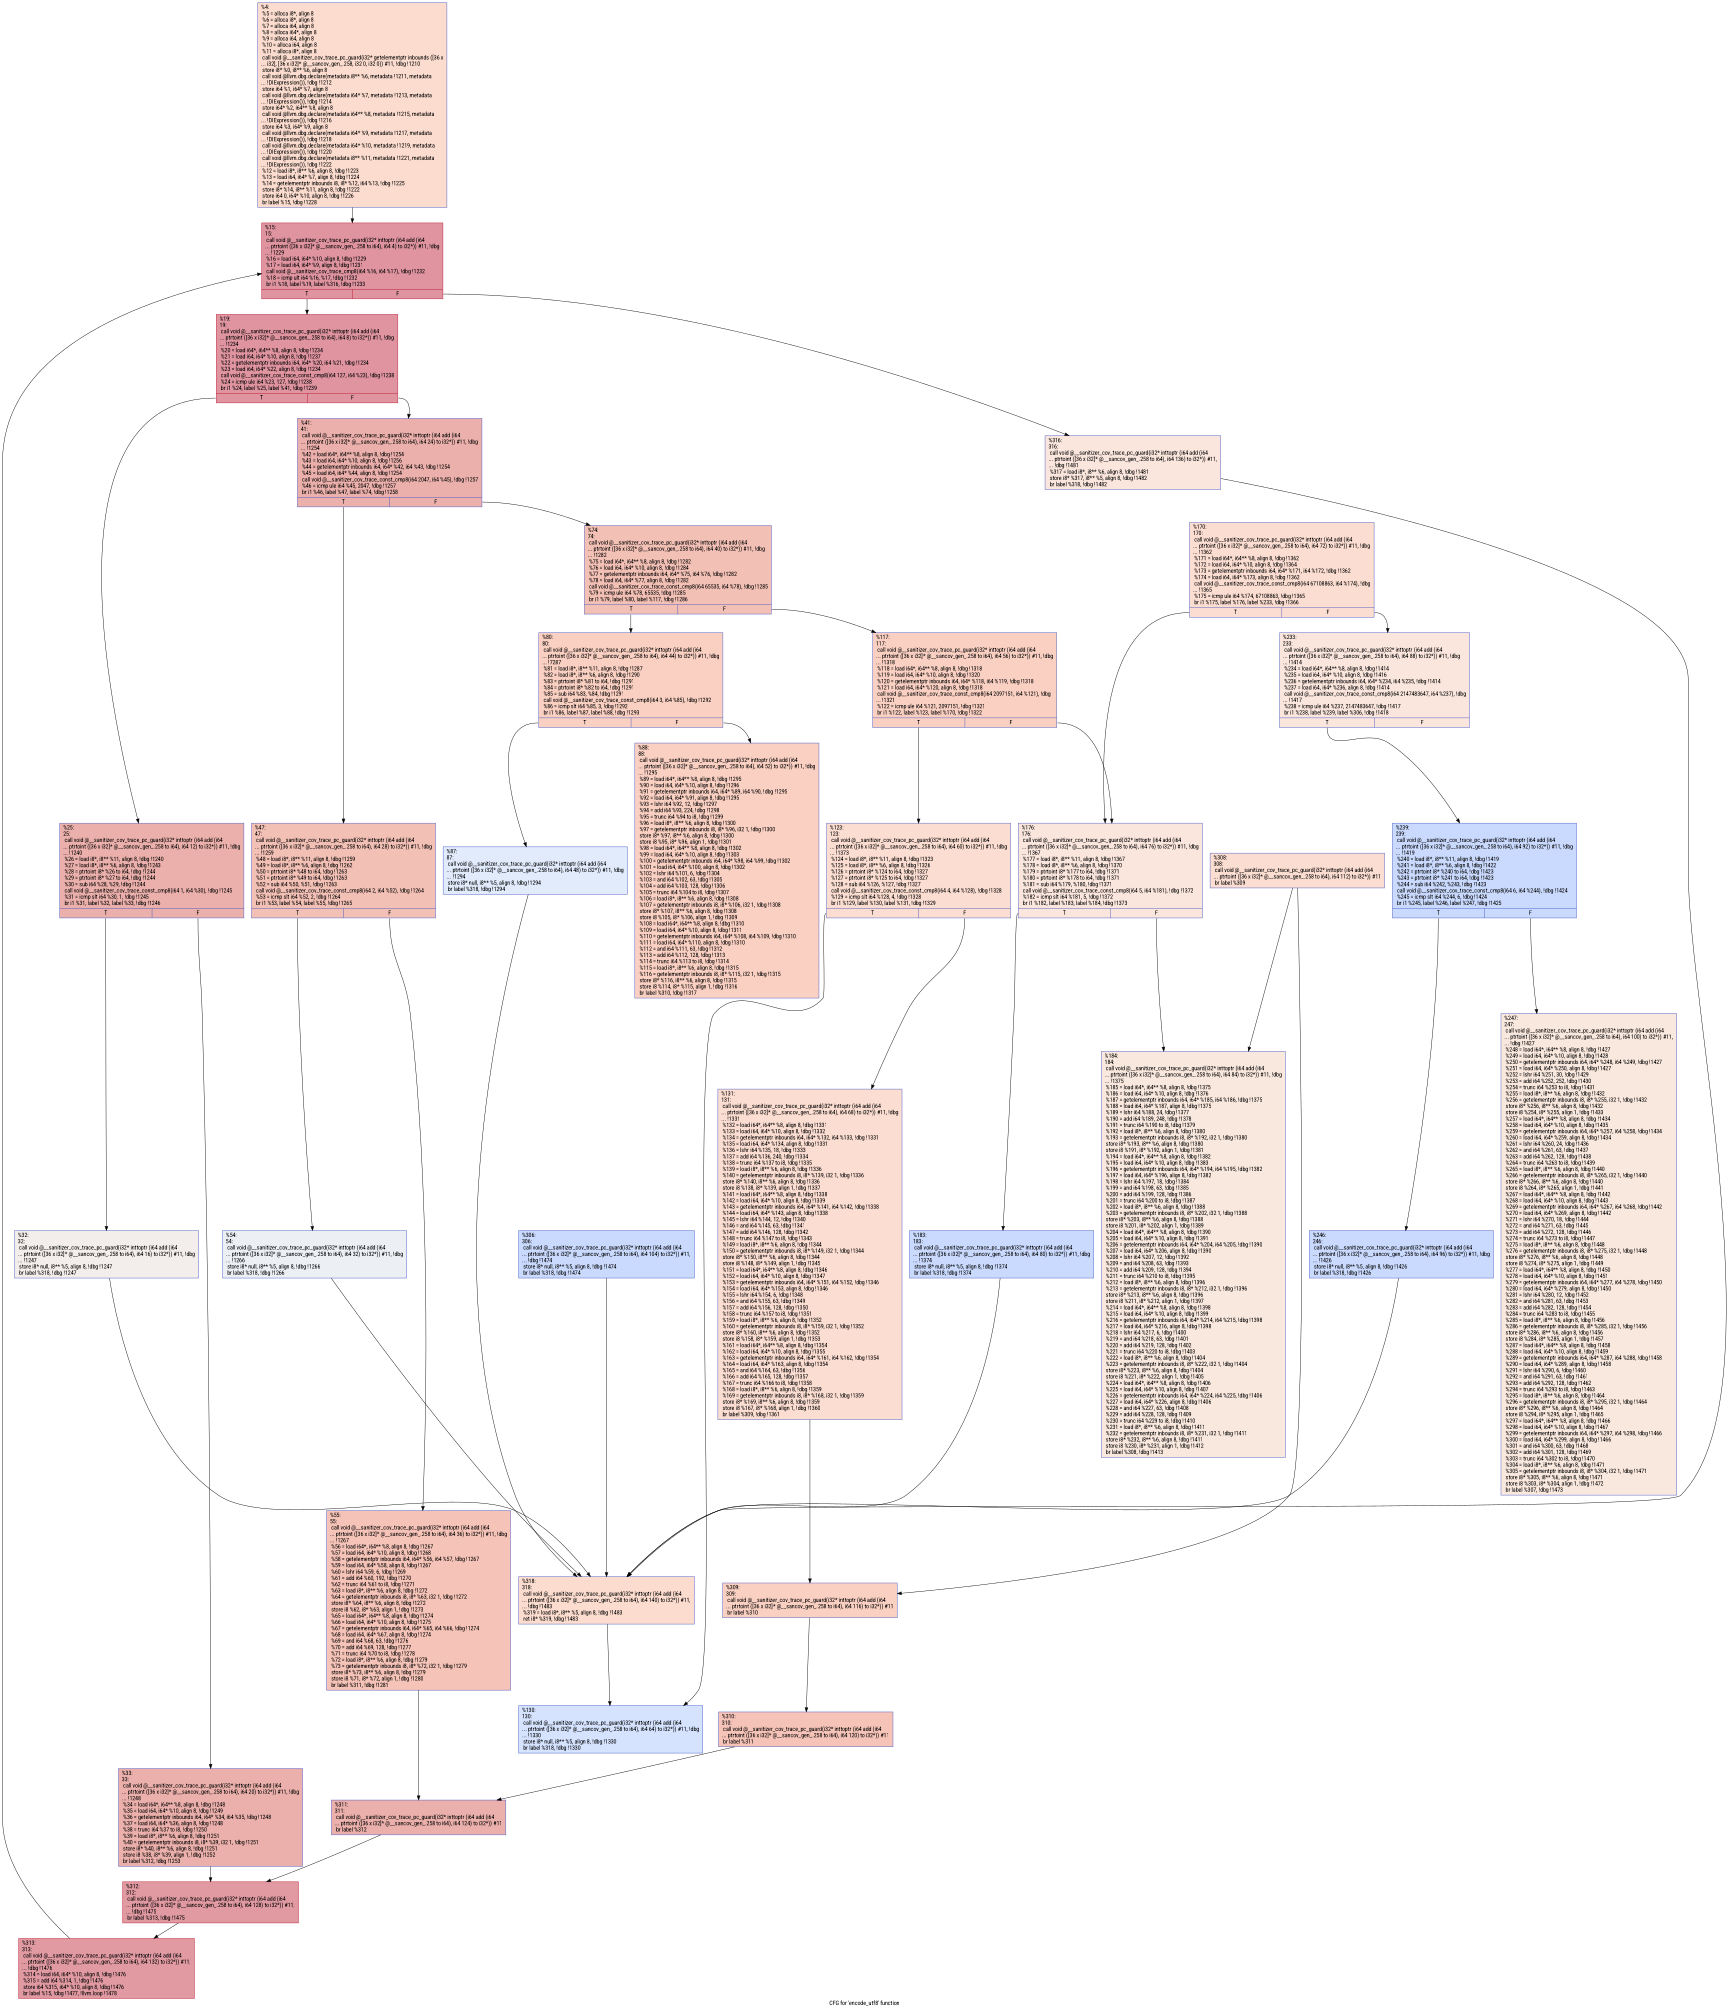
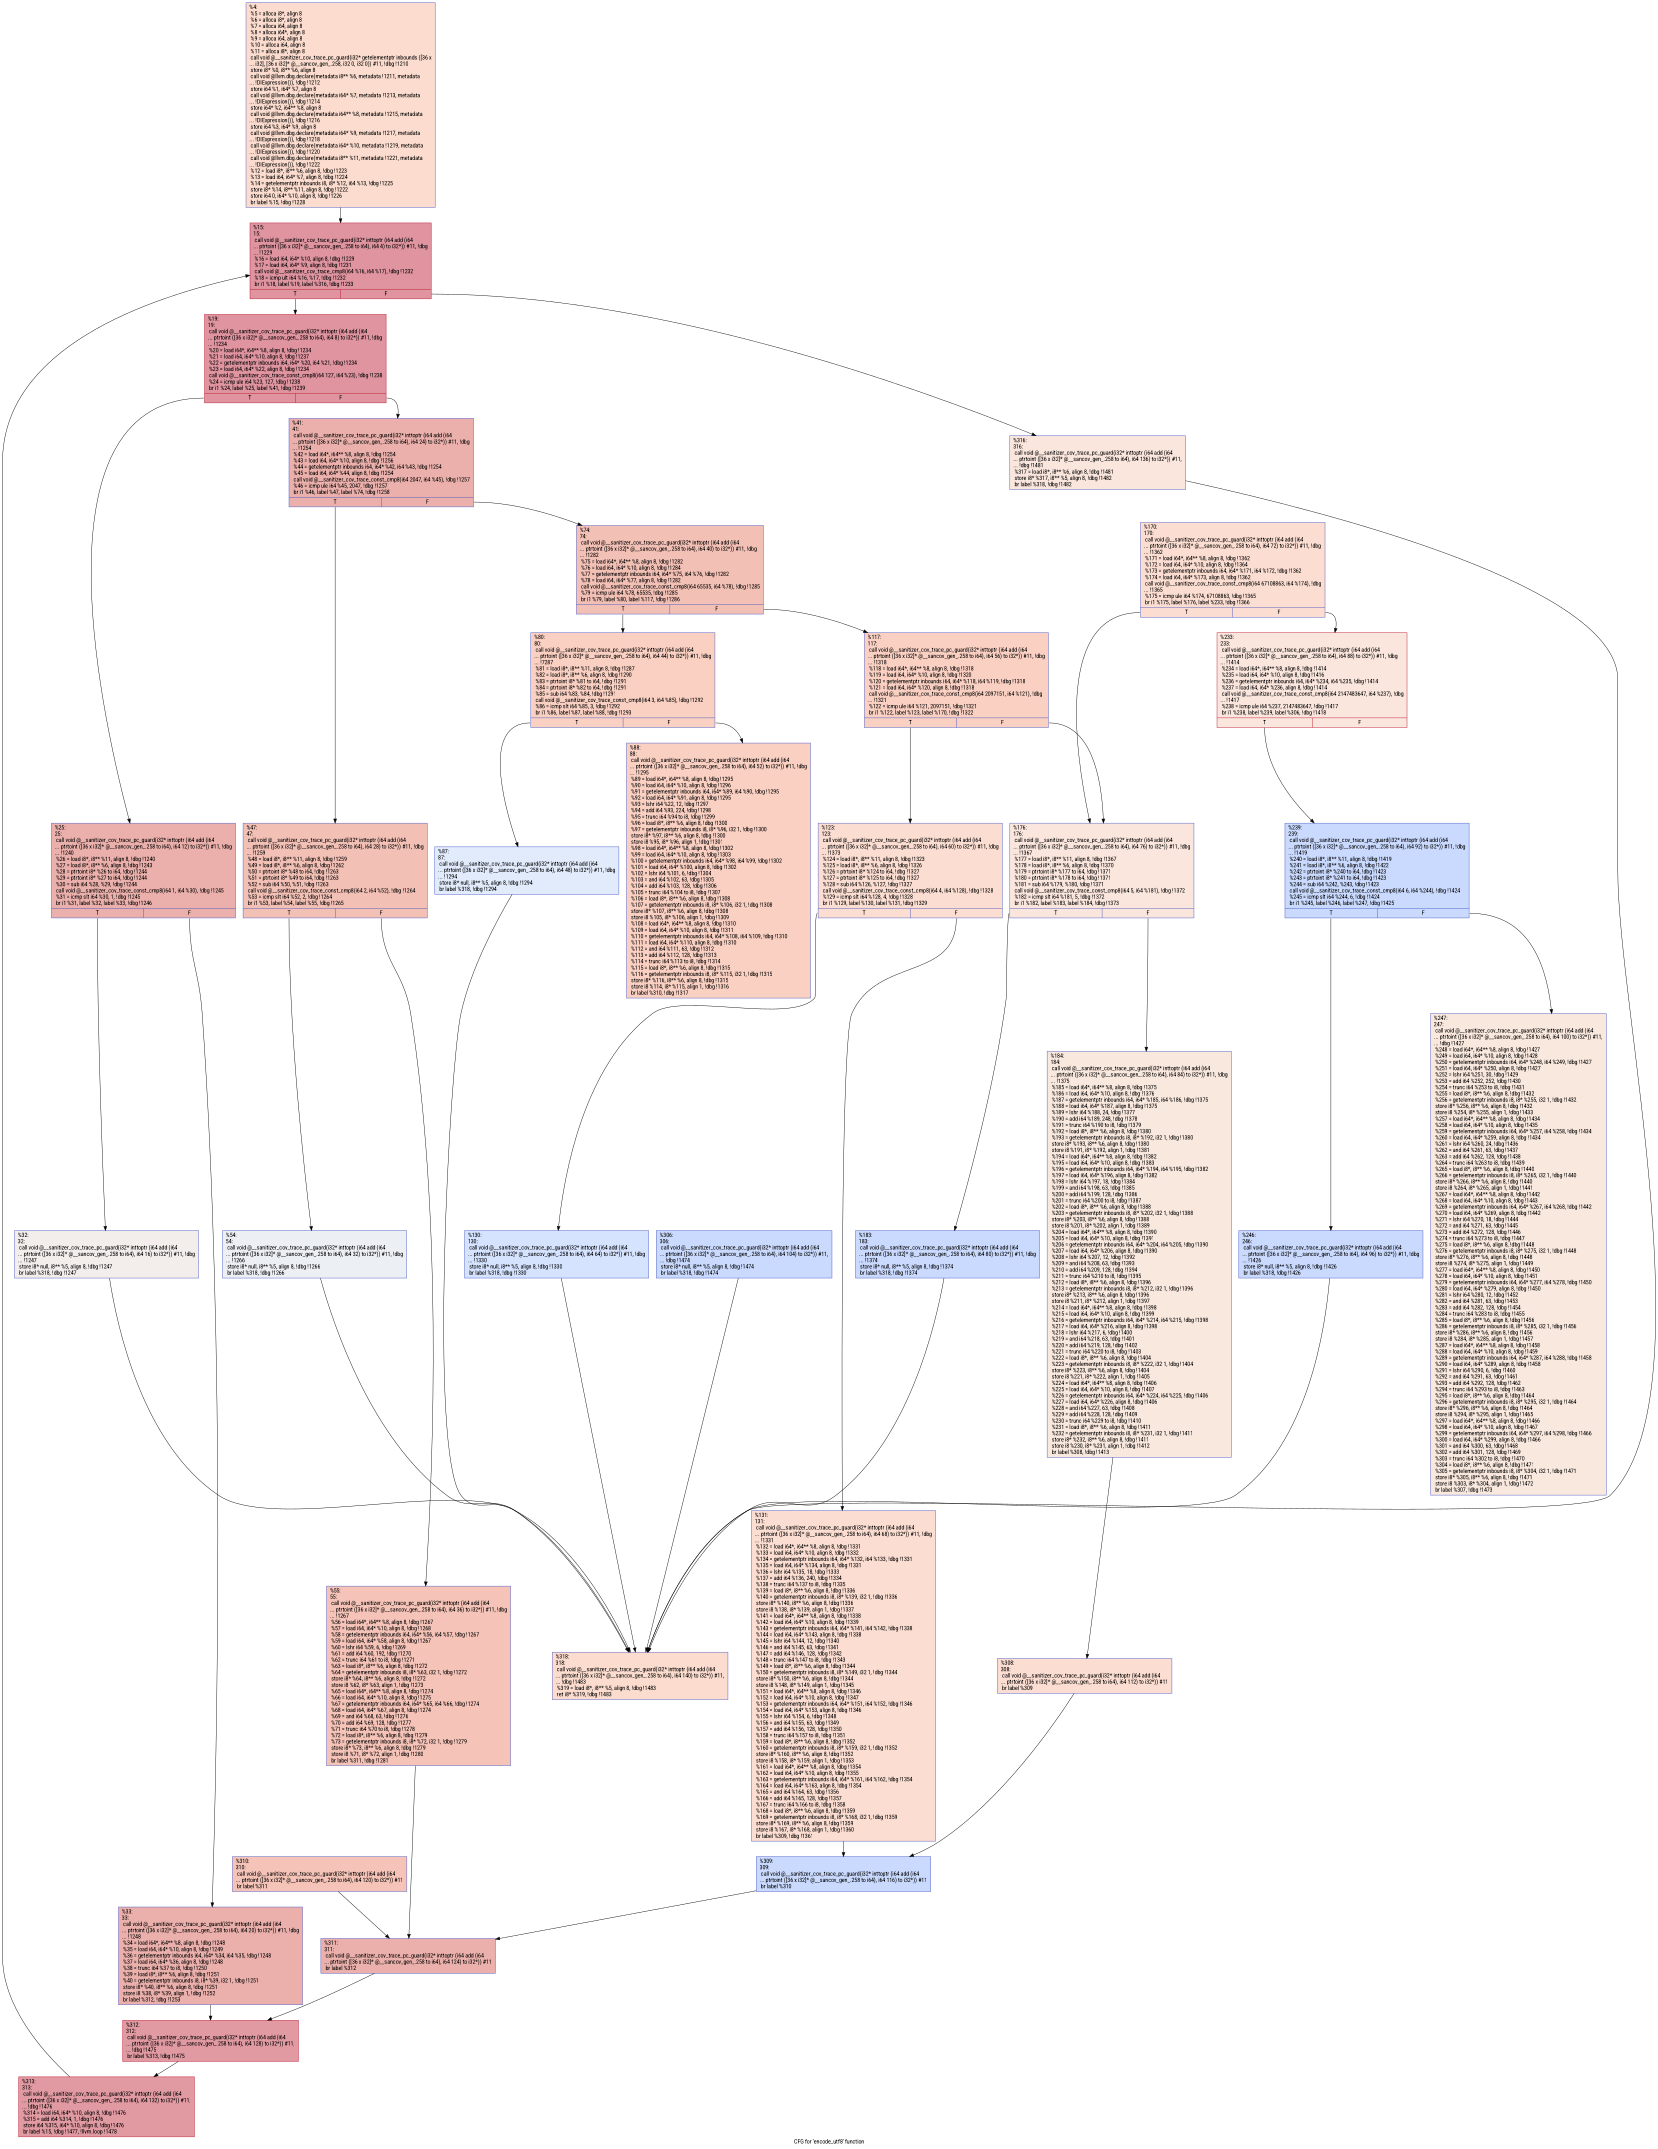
(1375, 680) -> (1312, 680)
(678, 804) -> (669, 804)
(1271, 968) -> (1100, 1556)
(810, 1600) -> (844, 1874)
(609, 1663) -> (598, 1463)
(808, 1663) -> (628, 1915)
